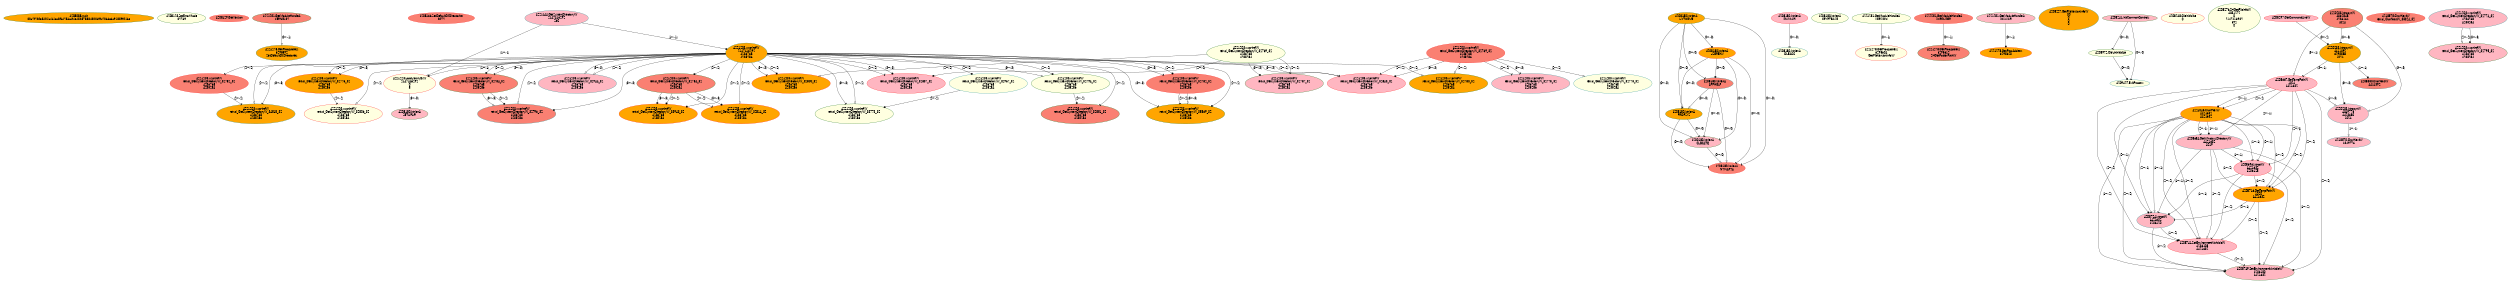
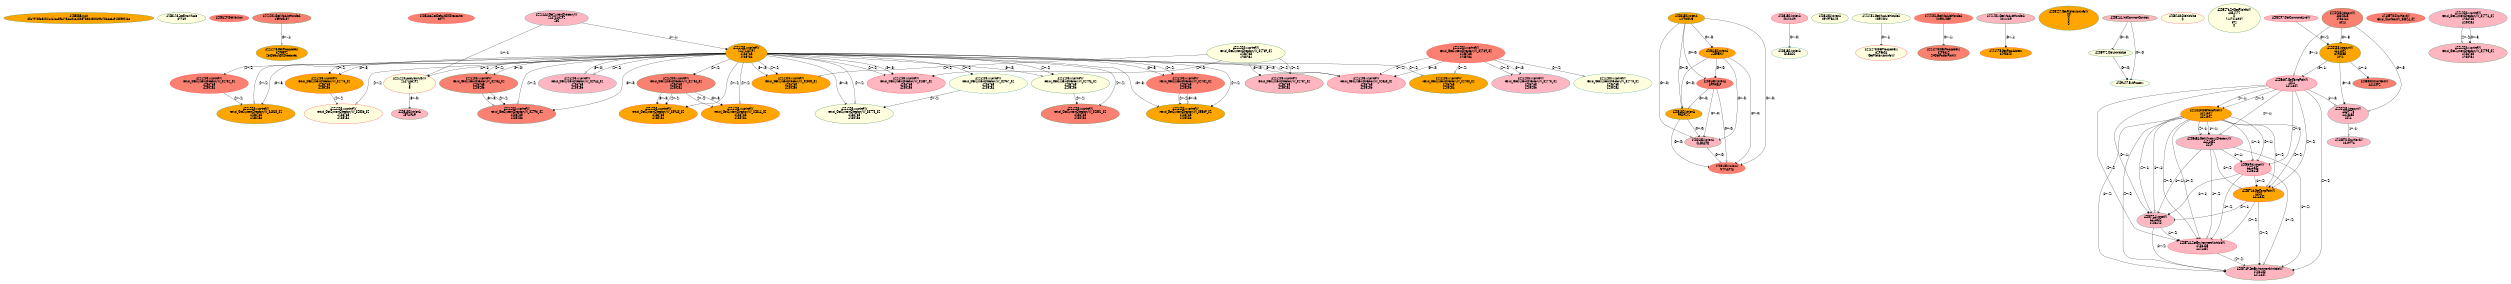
(1715, 83) -> (1715, 83)
(2206, 114) -> (2206, 114)
(2241, 223) -> (2241, 223)
